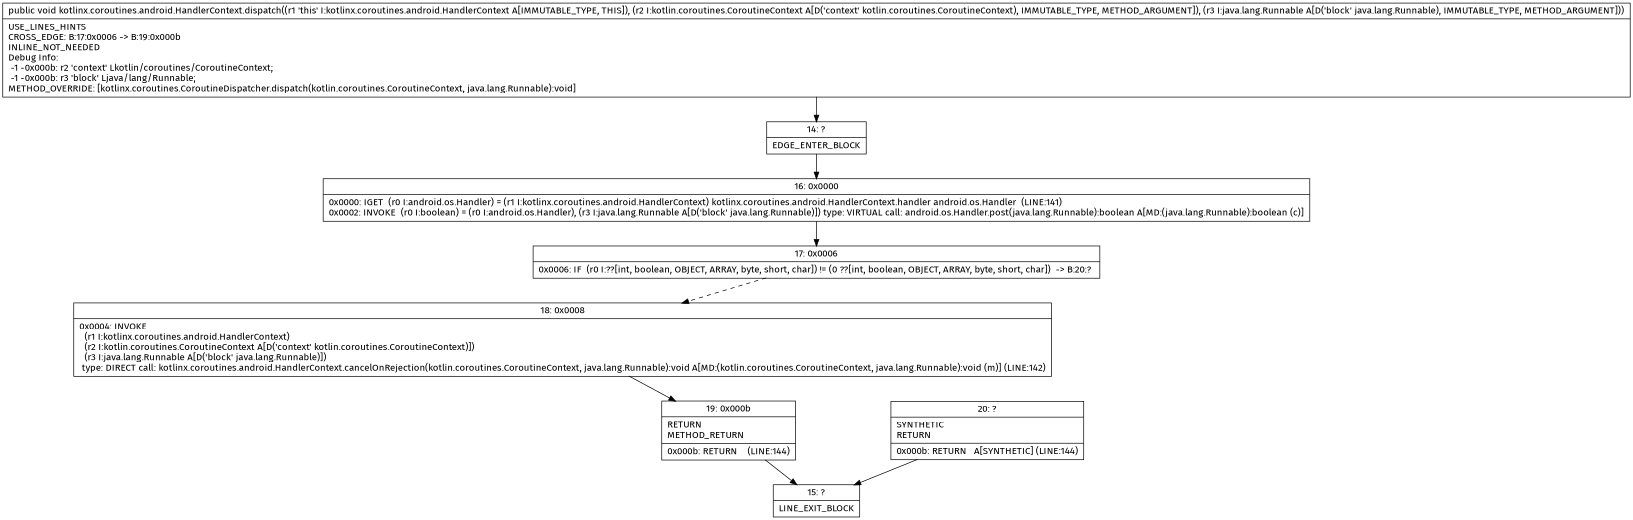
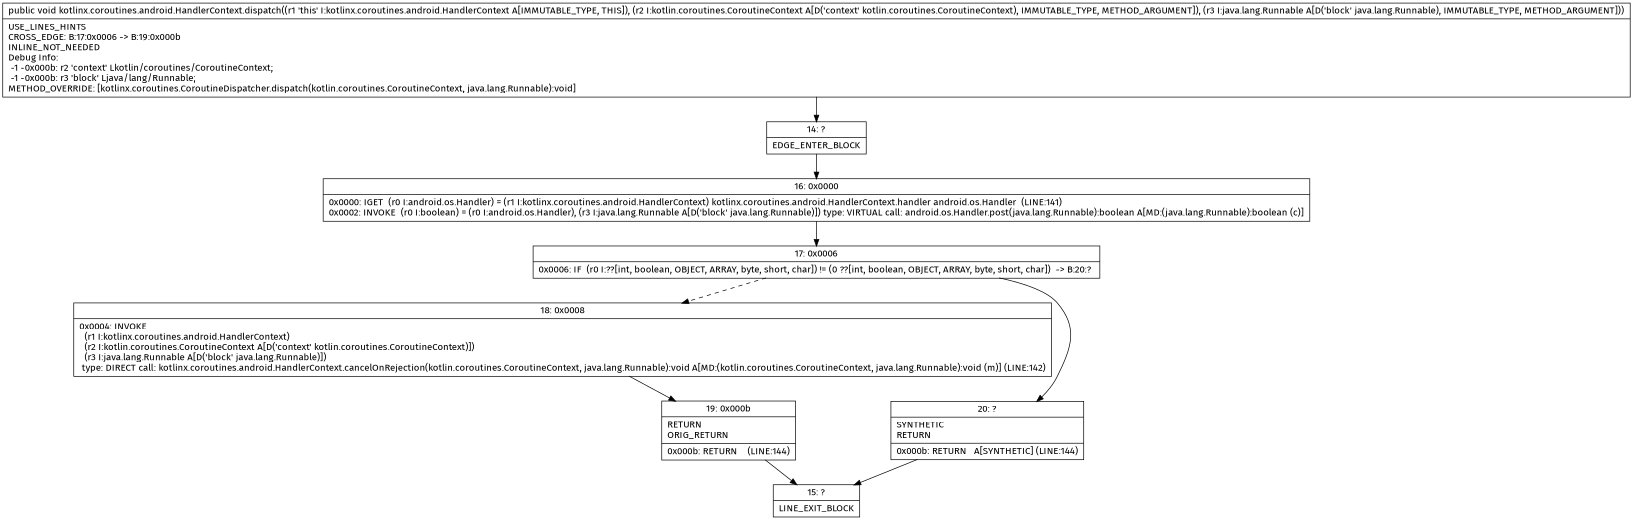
none -> (1068, 320)
(706, 435) -> (698, 435)
